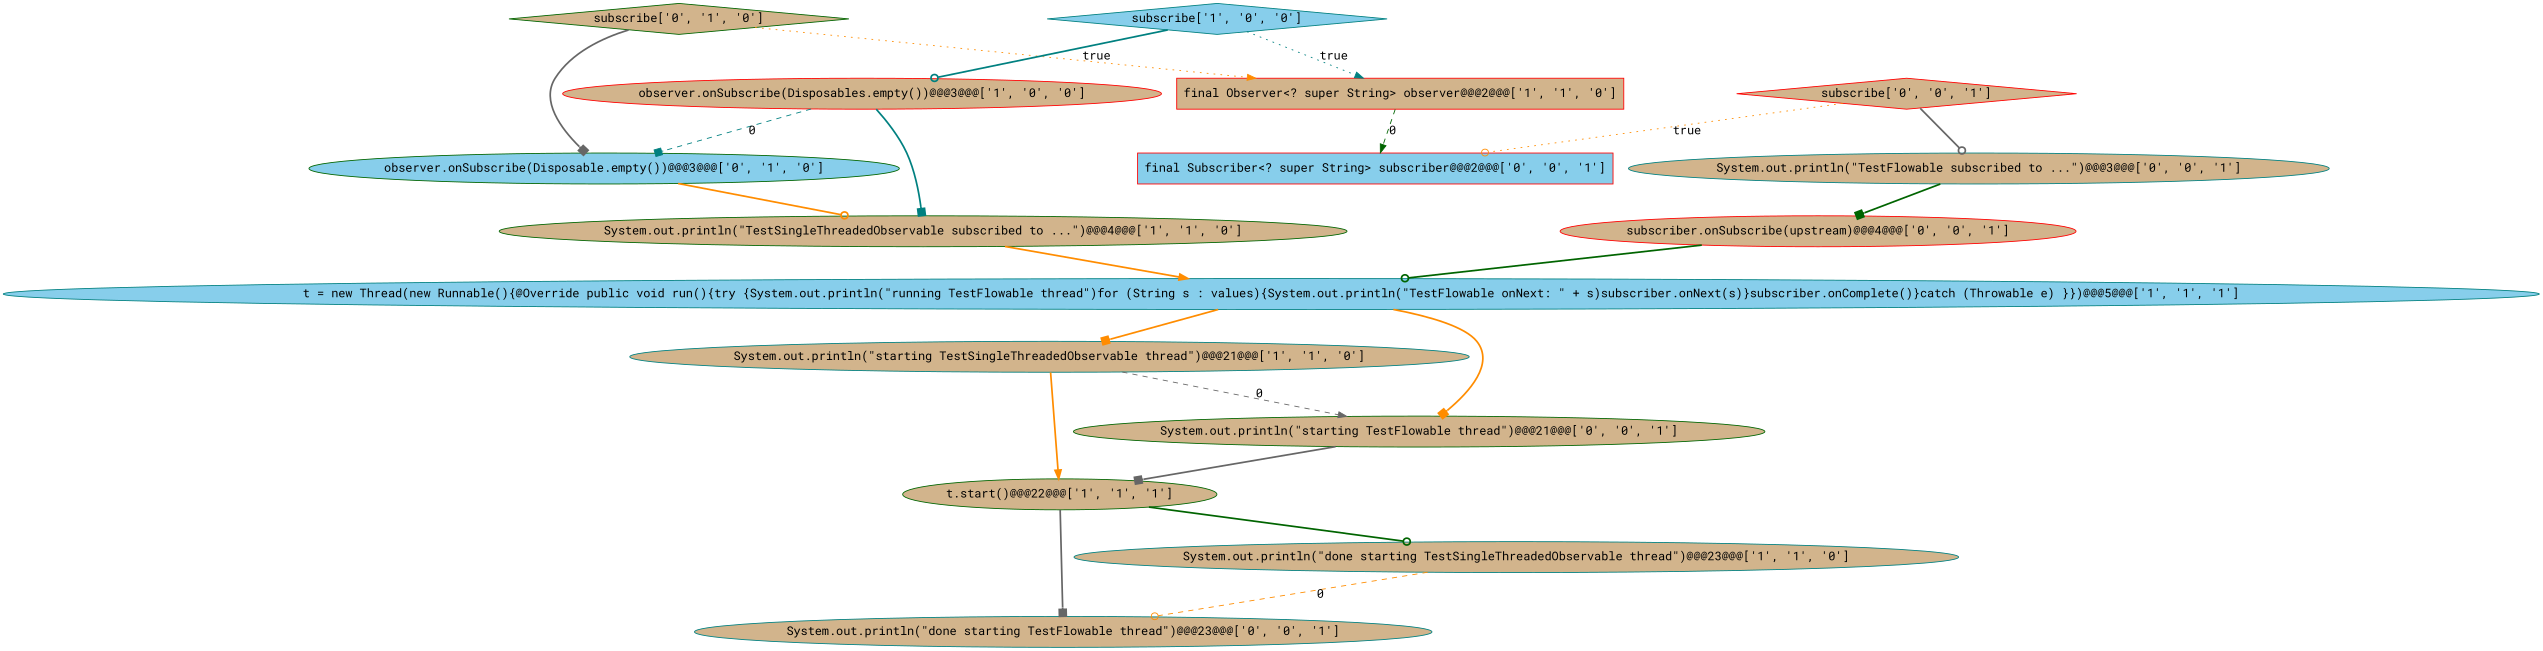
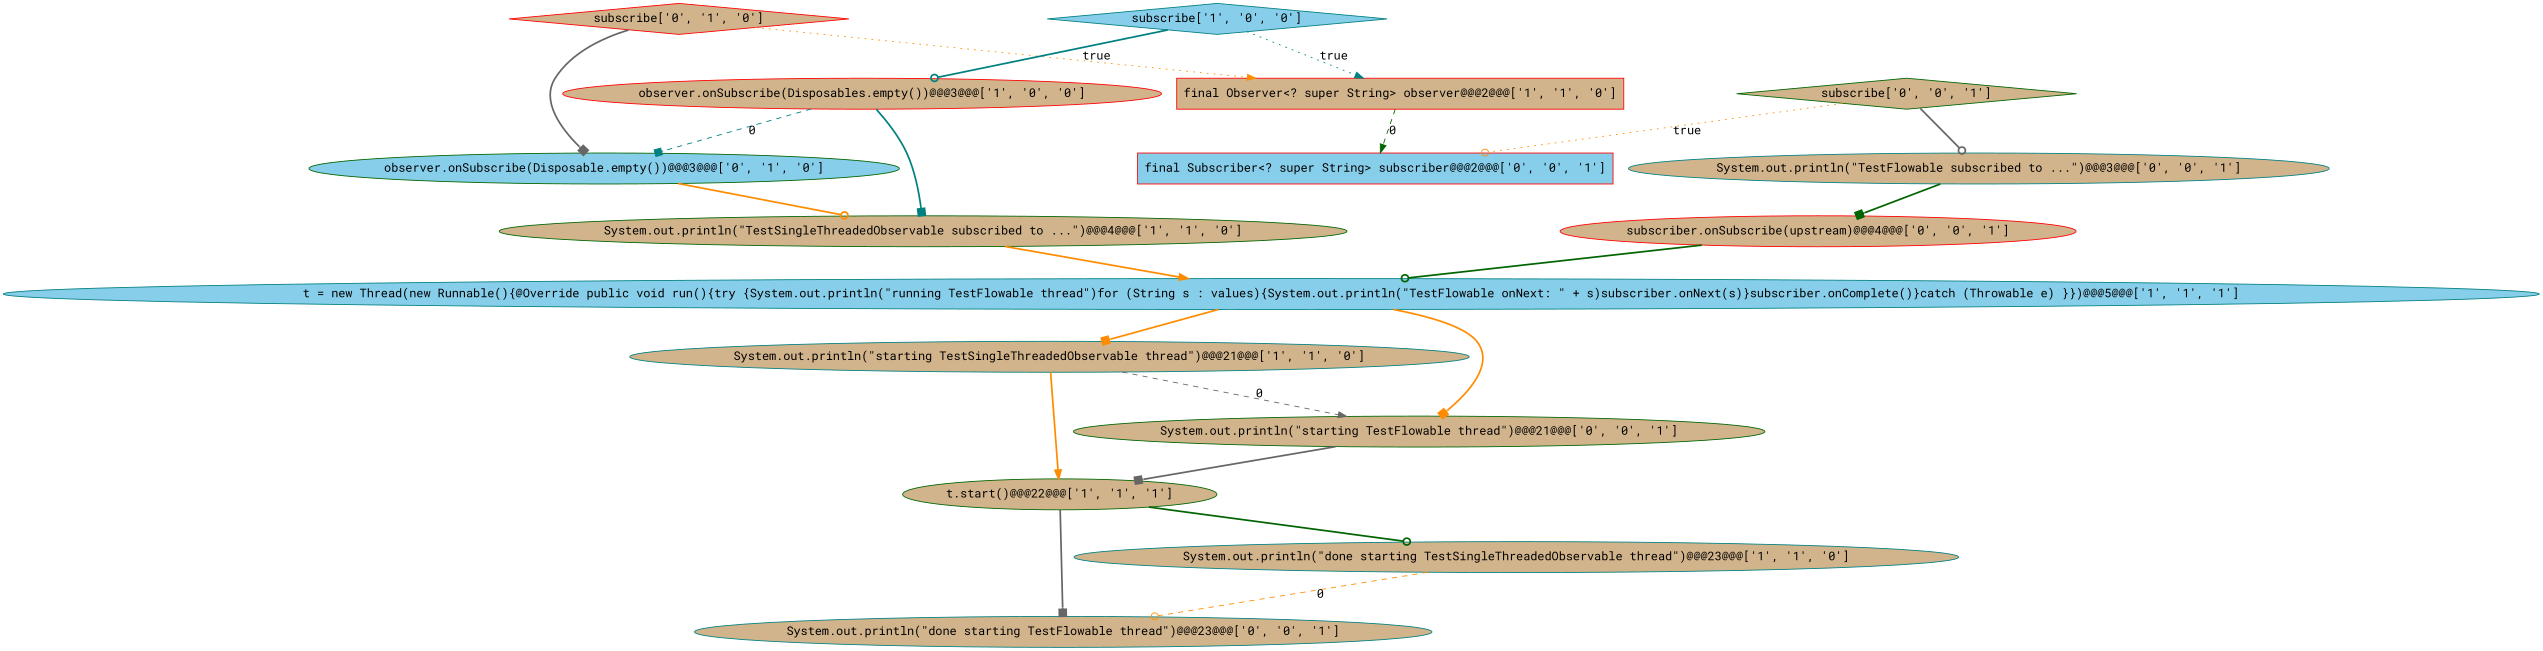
(679, 19) -> (679, 19)
(1907, 94) -> (1907, 94)
